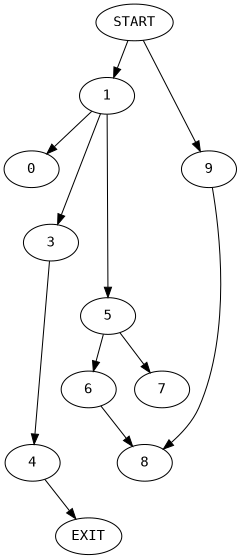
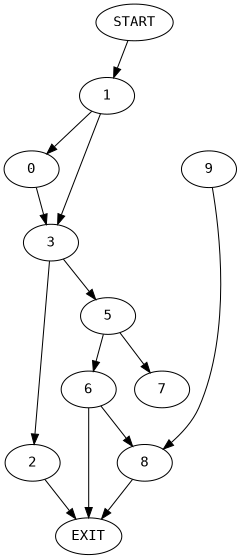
(169, 91) -> none
none -> (40, 201)
(108, 201) -> (76, 275)
none -> (89, 458)
(33, 463) -> (33, 463)
none -> (120, 495)
